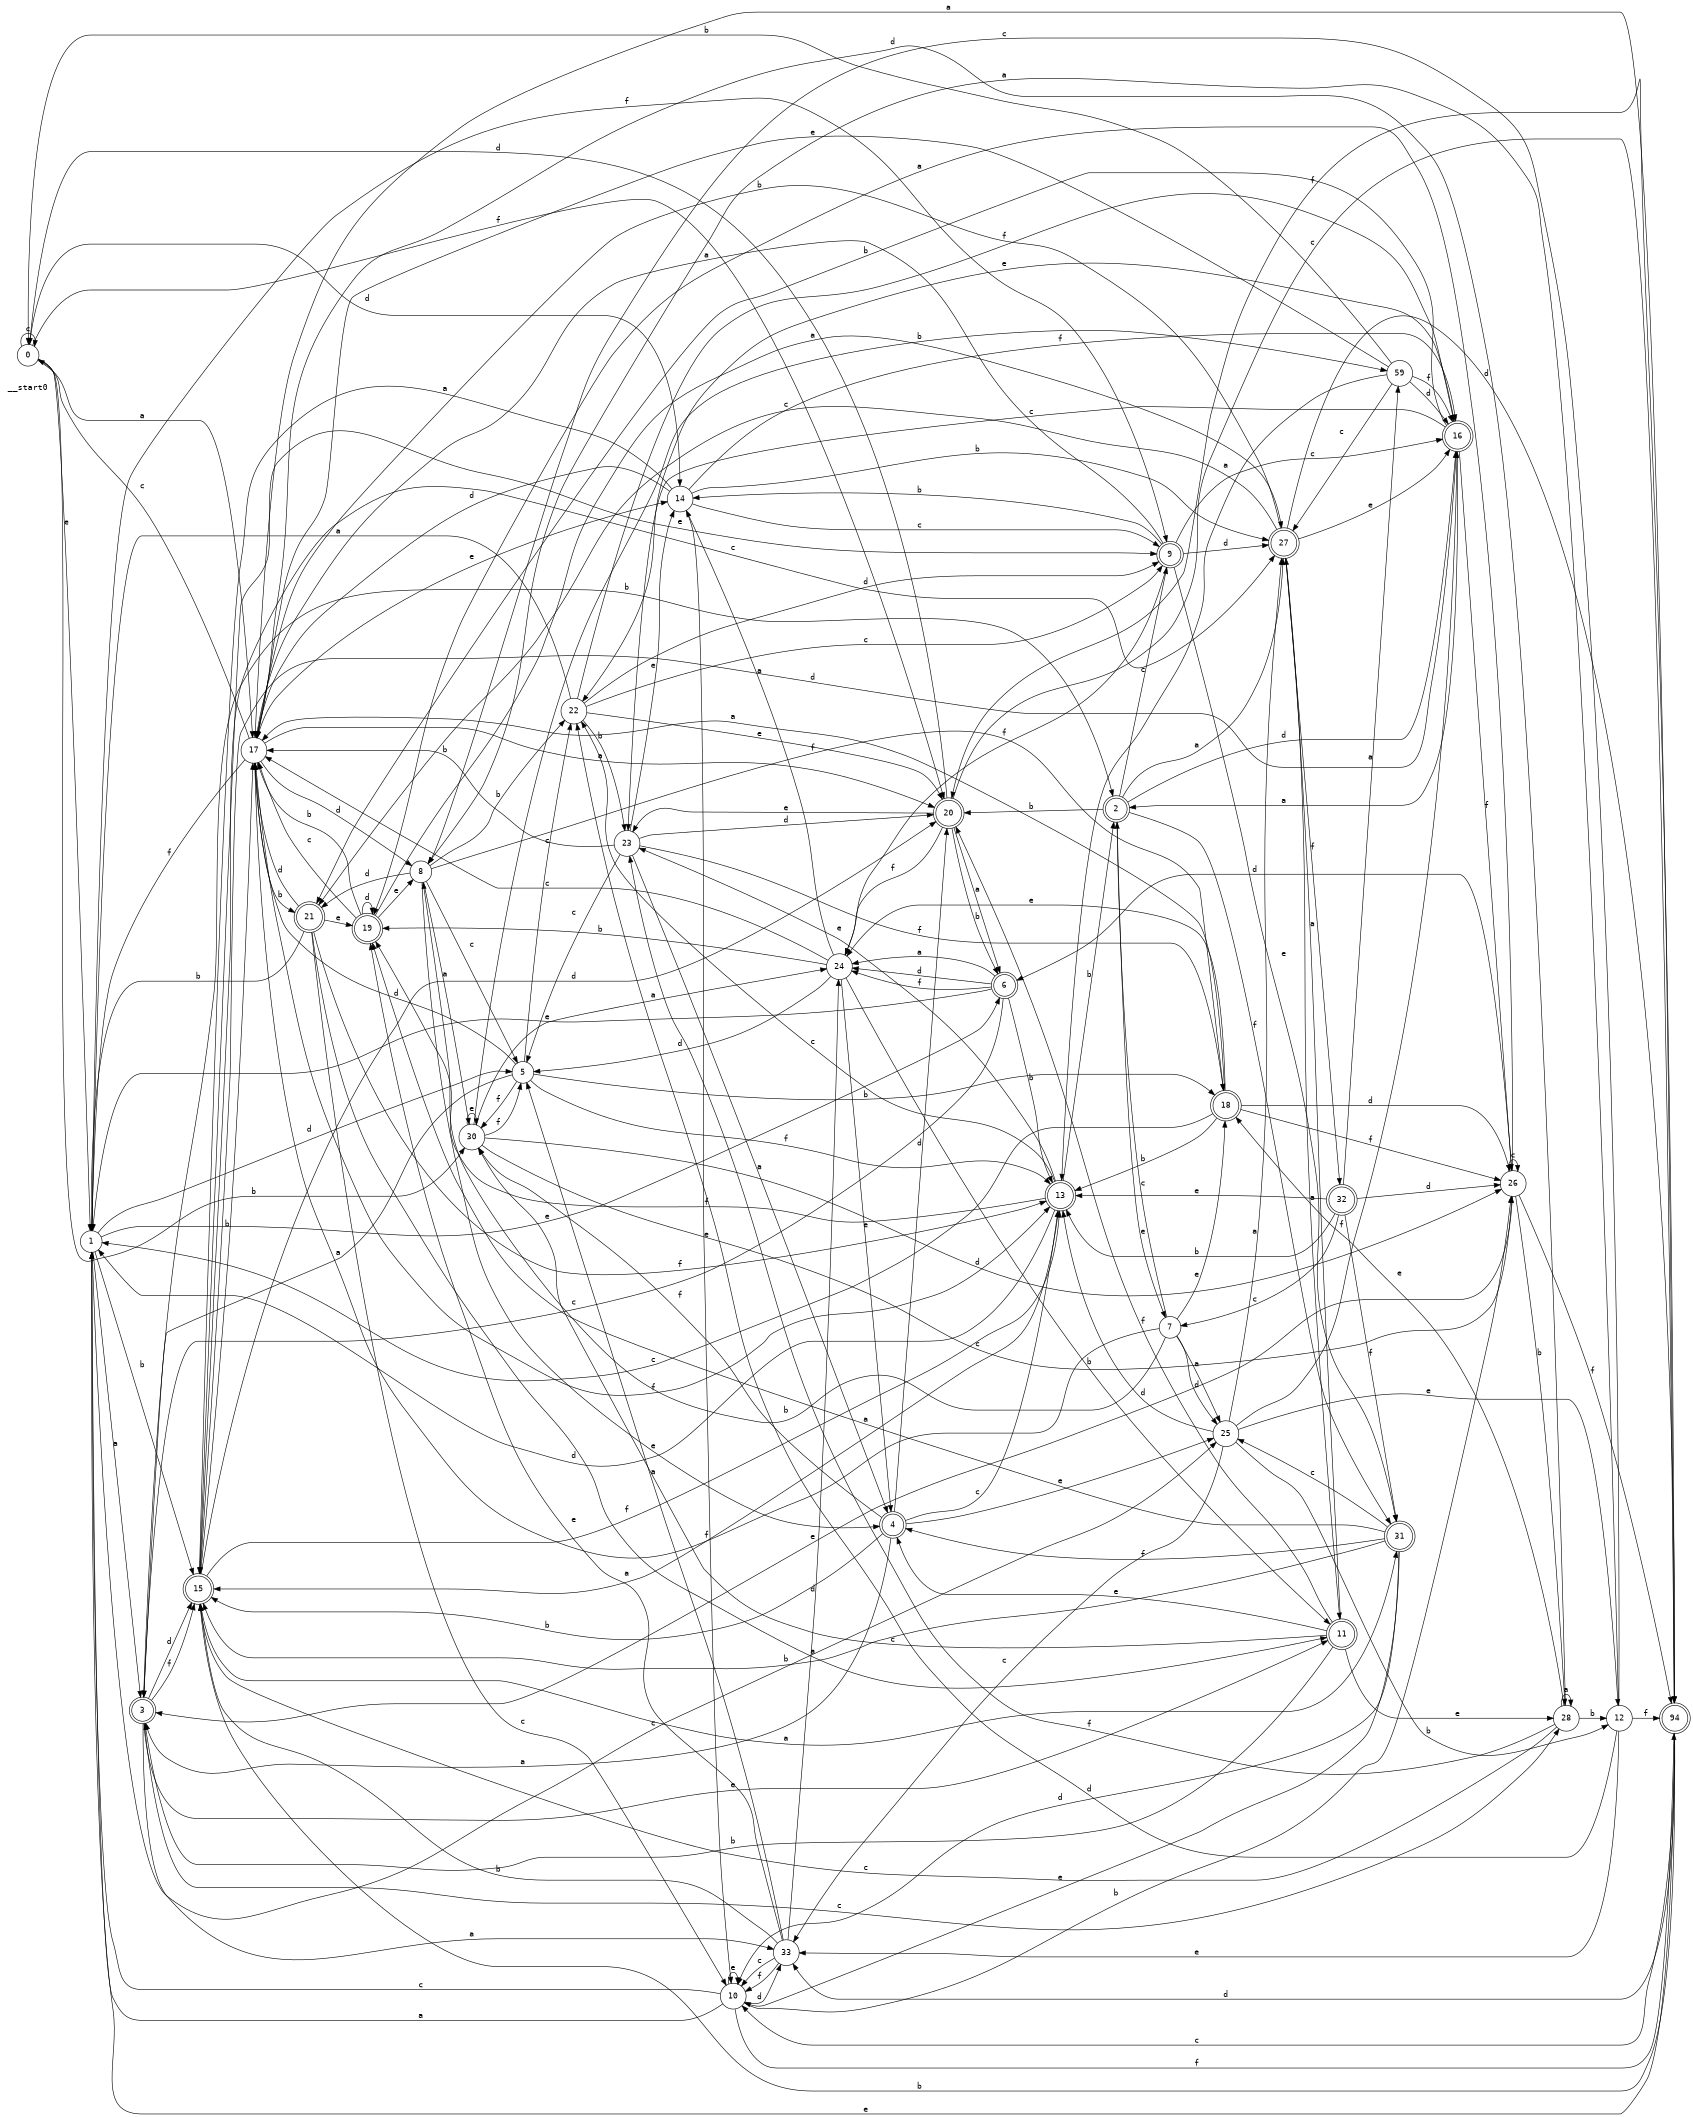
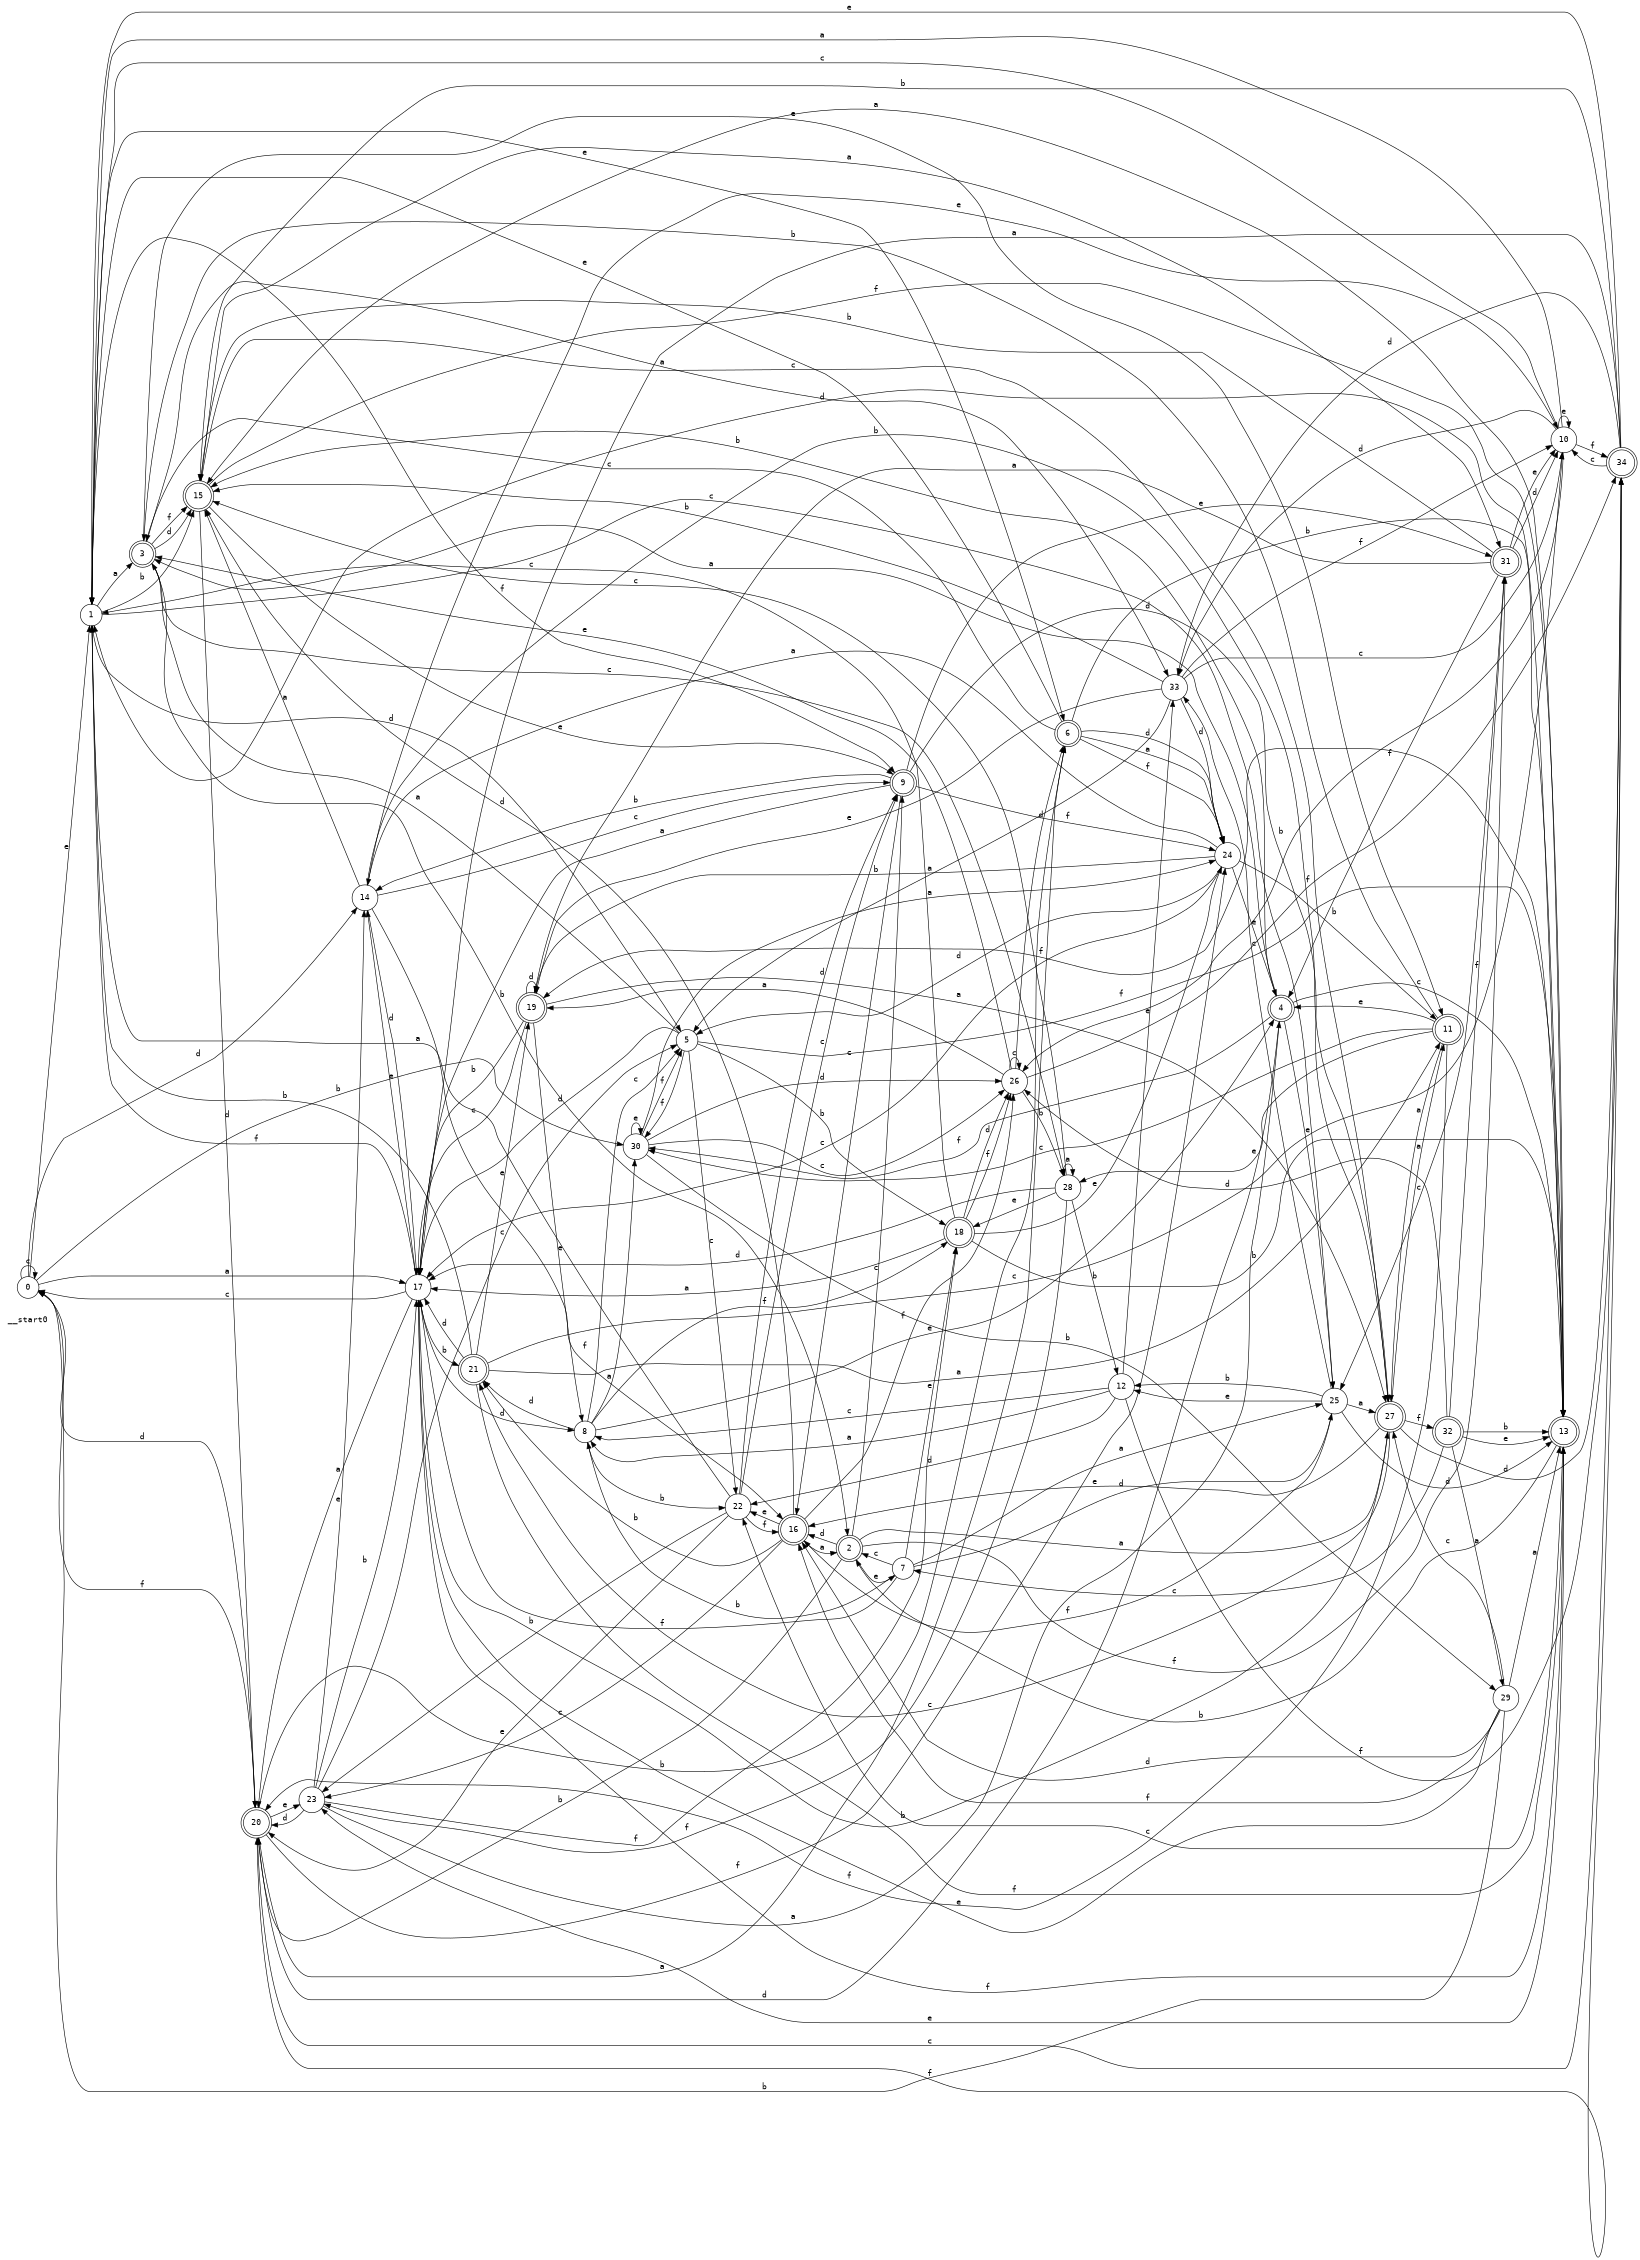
(1400, 373) -> (1506, 1698)
(232, 1192) -> none
(1675, 1718) -> (1622, 463)
